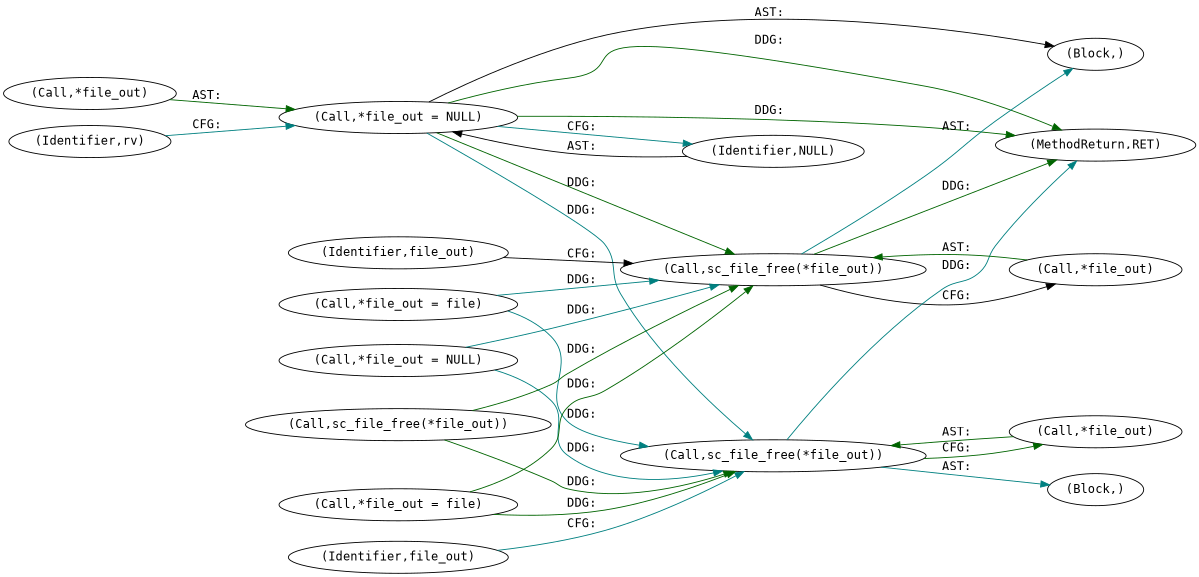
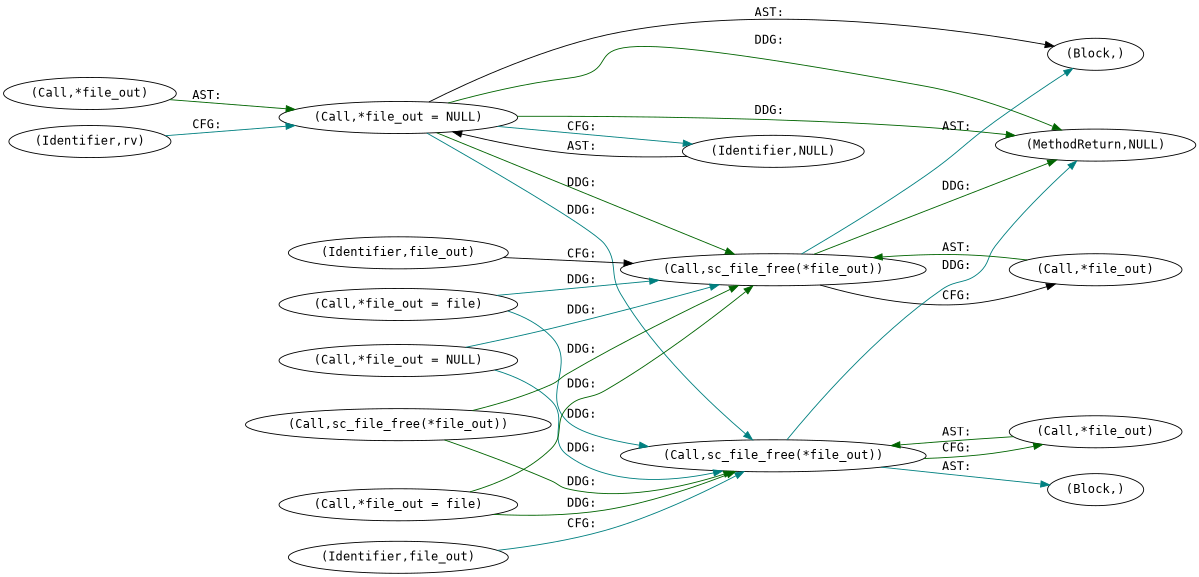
(1096, 145) -> (1096, 145)
